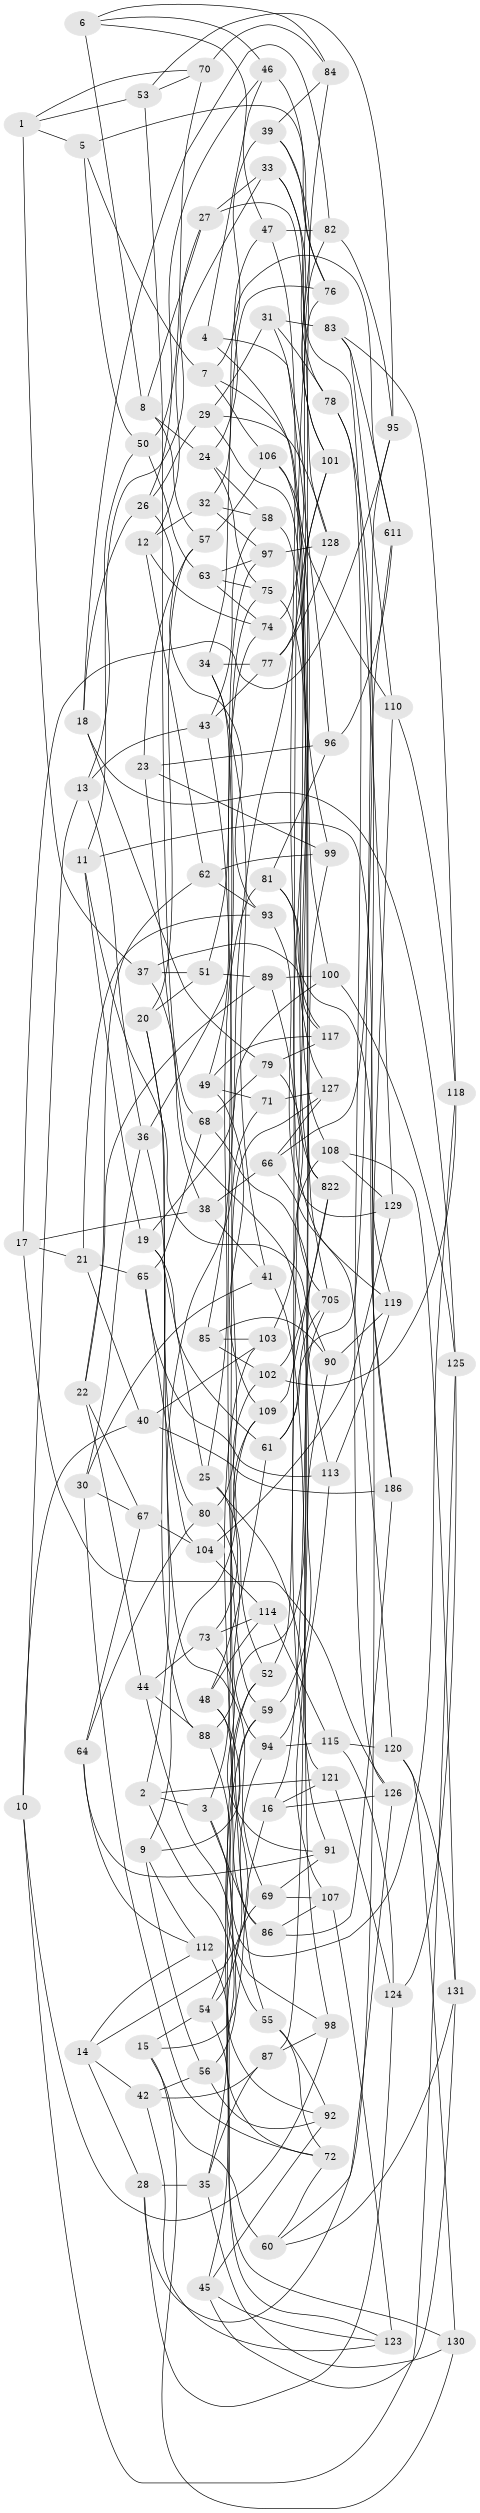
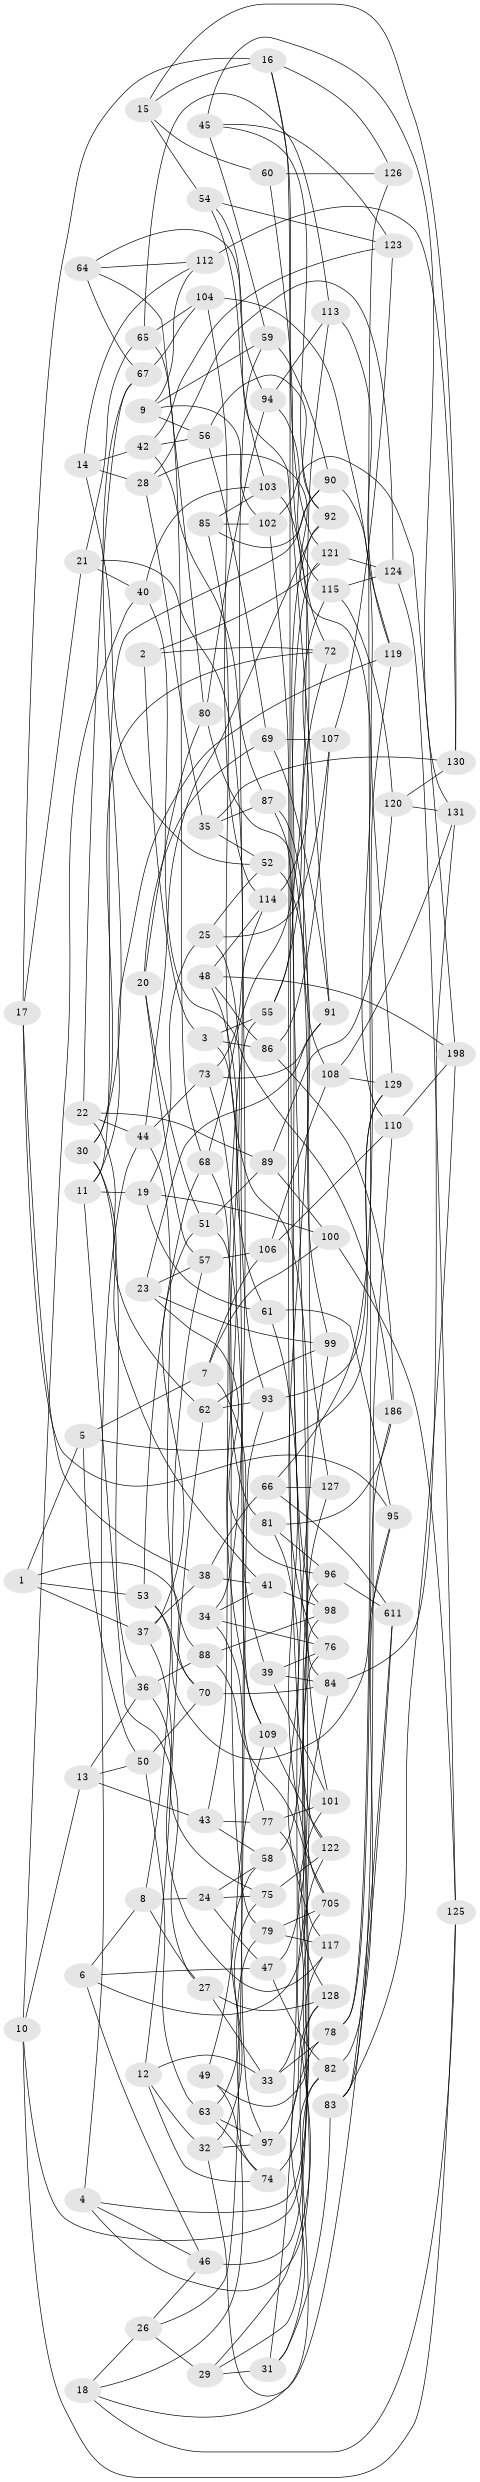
(456, 1093) -> (456, 1054)
(268, 1102) -> none
(331, 1188) -> (331, 1848)
(139, 1581) -> (41, 472)
none -> (102, 1667)
(400, 2149) -> (436, 1270)
